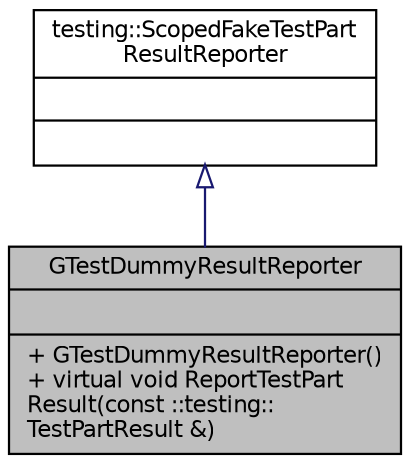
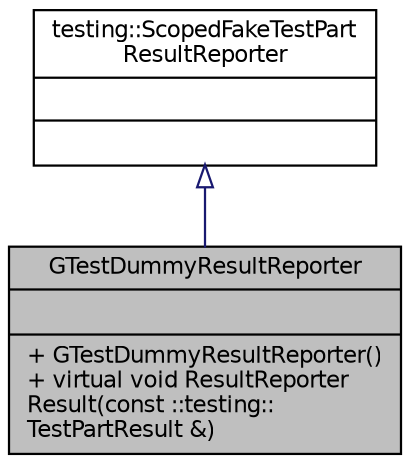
(186, 381) -> (188, 381)
